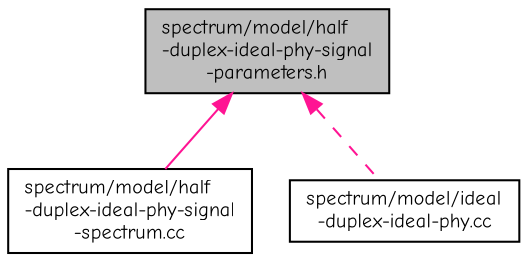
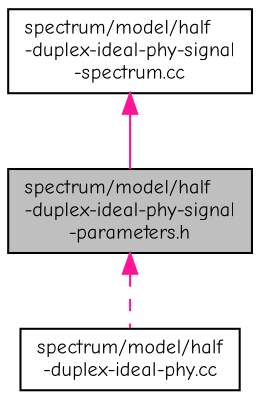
(192, 139) -> (130, 142)
(405, 211) -> (130, 360)
